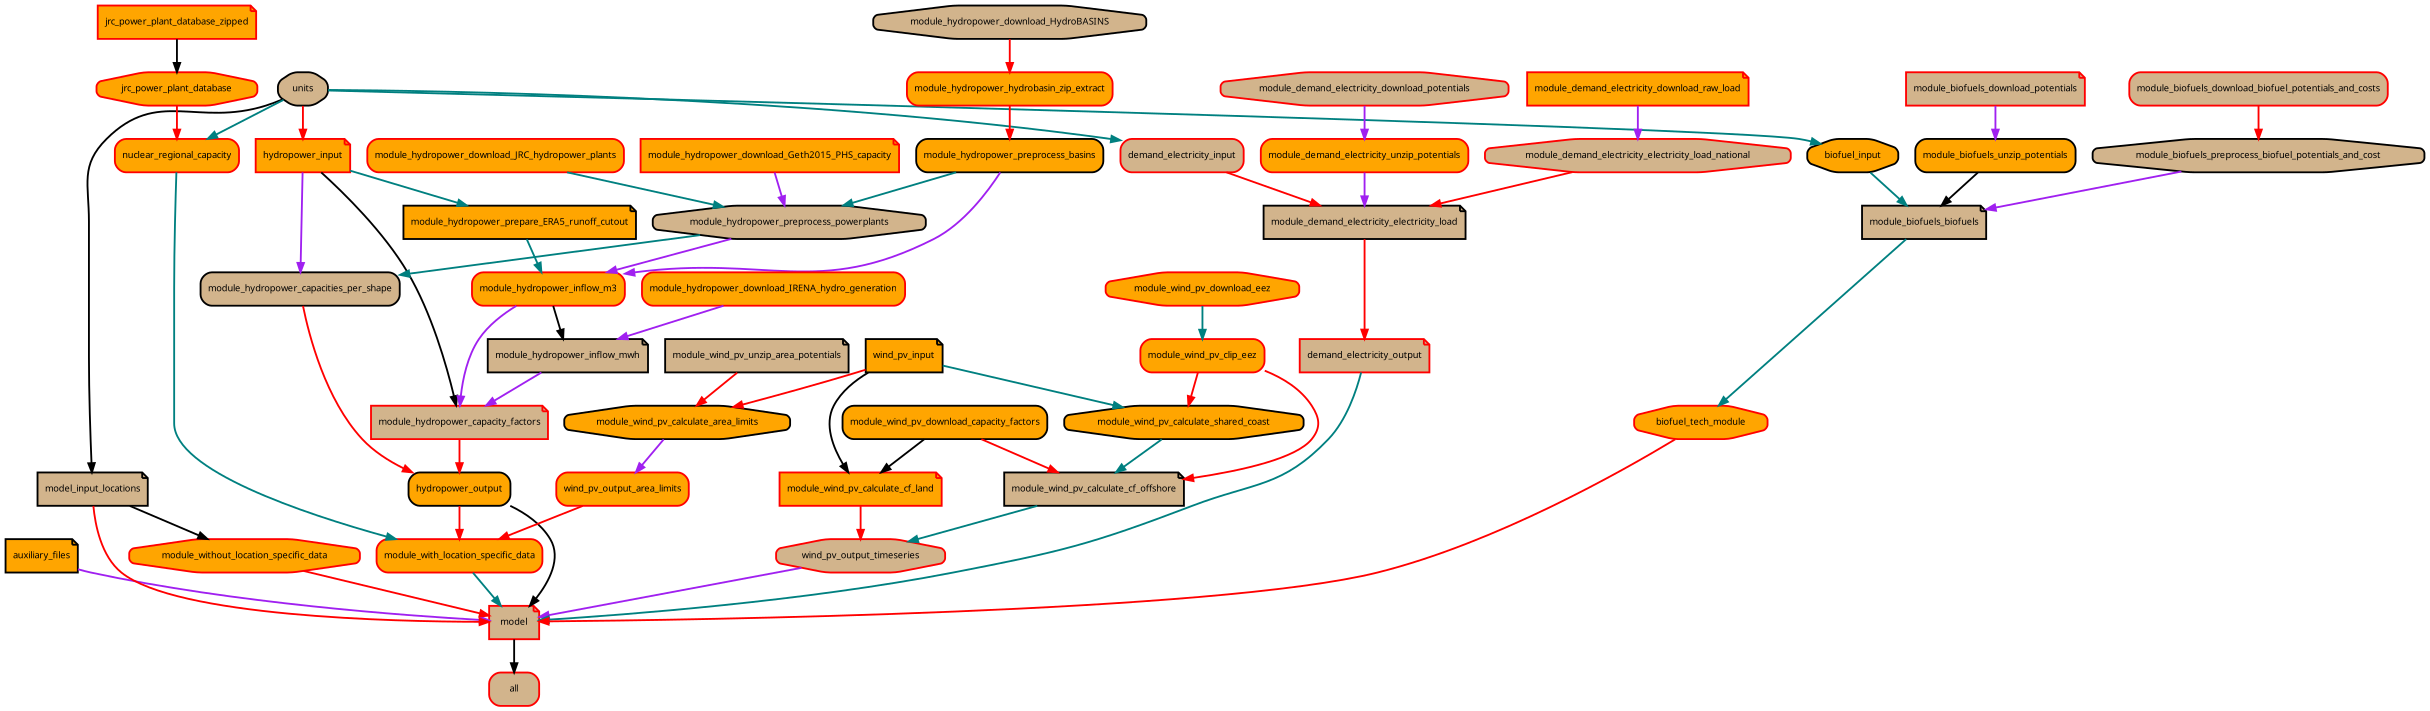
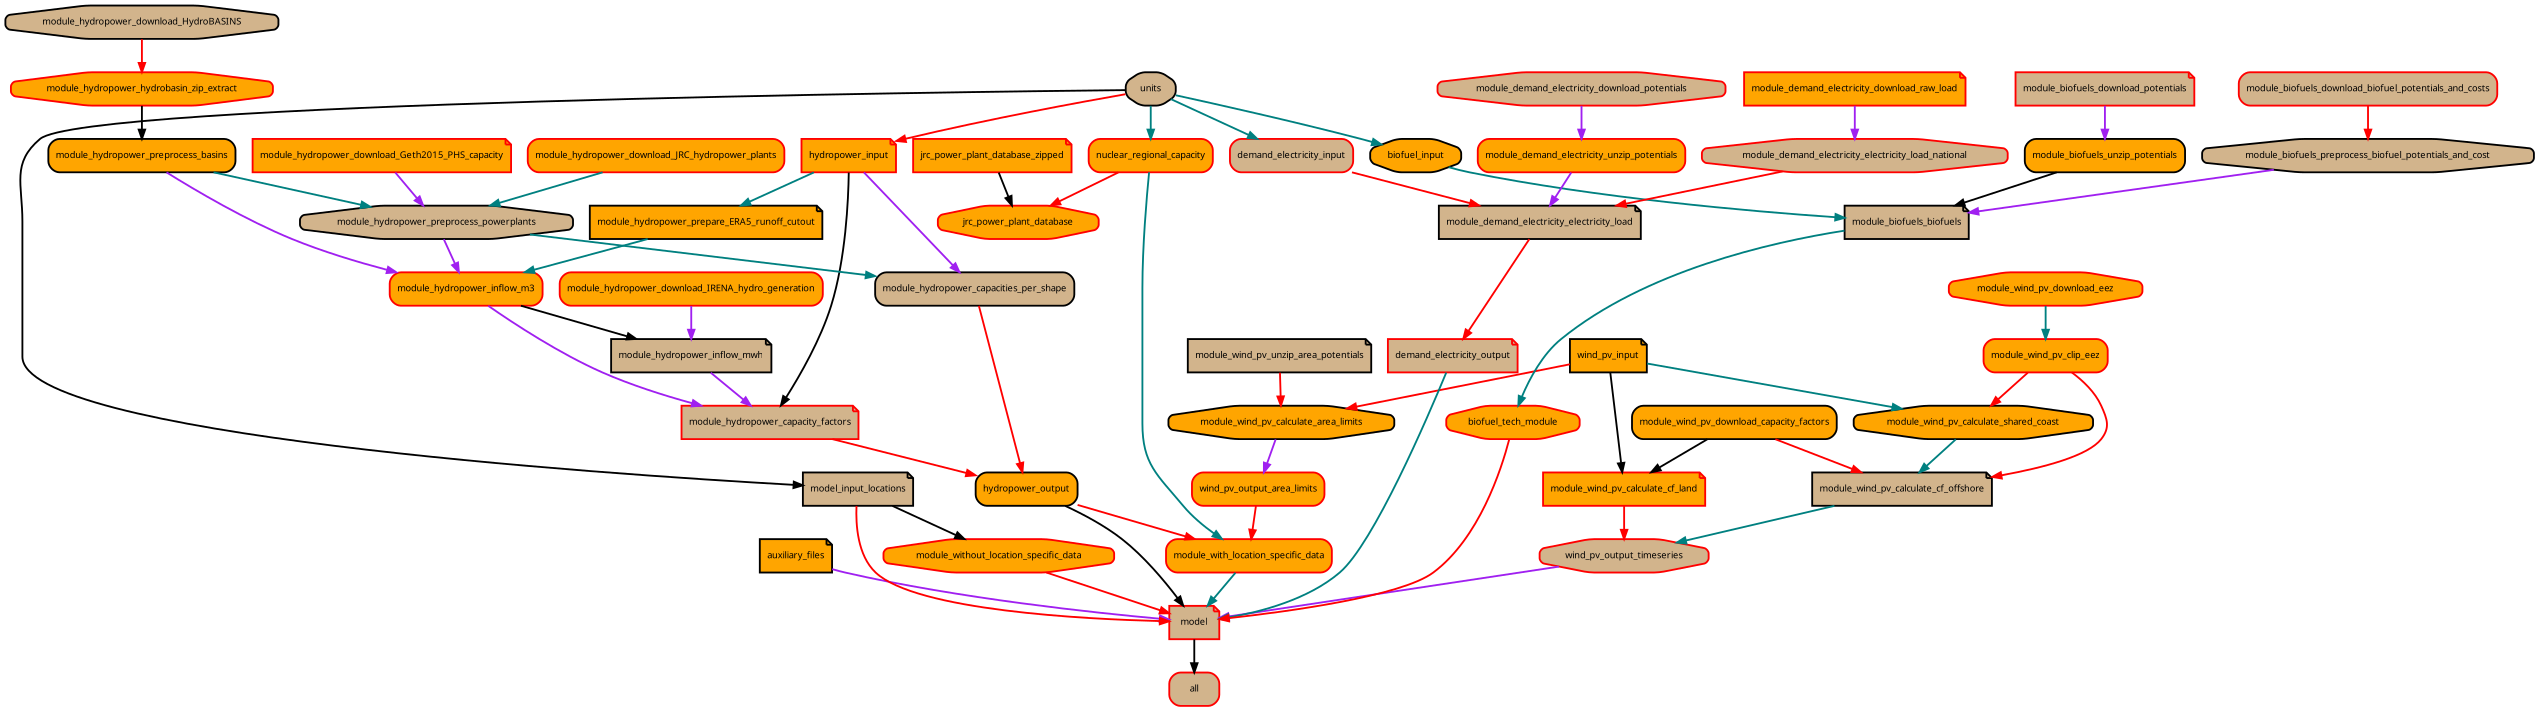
(1010, 89) -> (142, 89)
(177, 118) -> (1089, 187)
(1010, 118) -> (142, 116)
